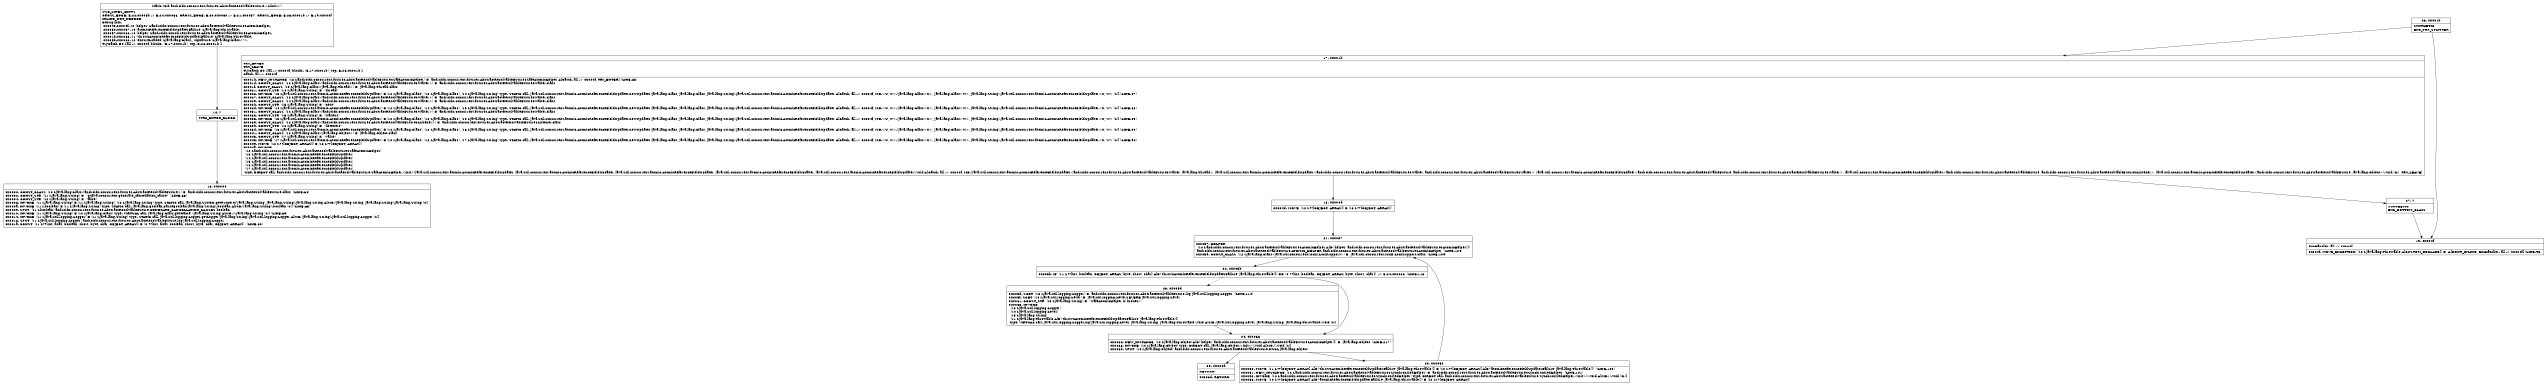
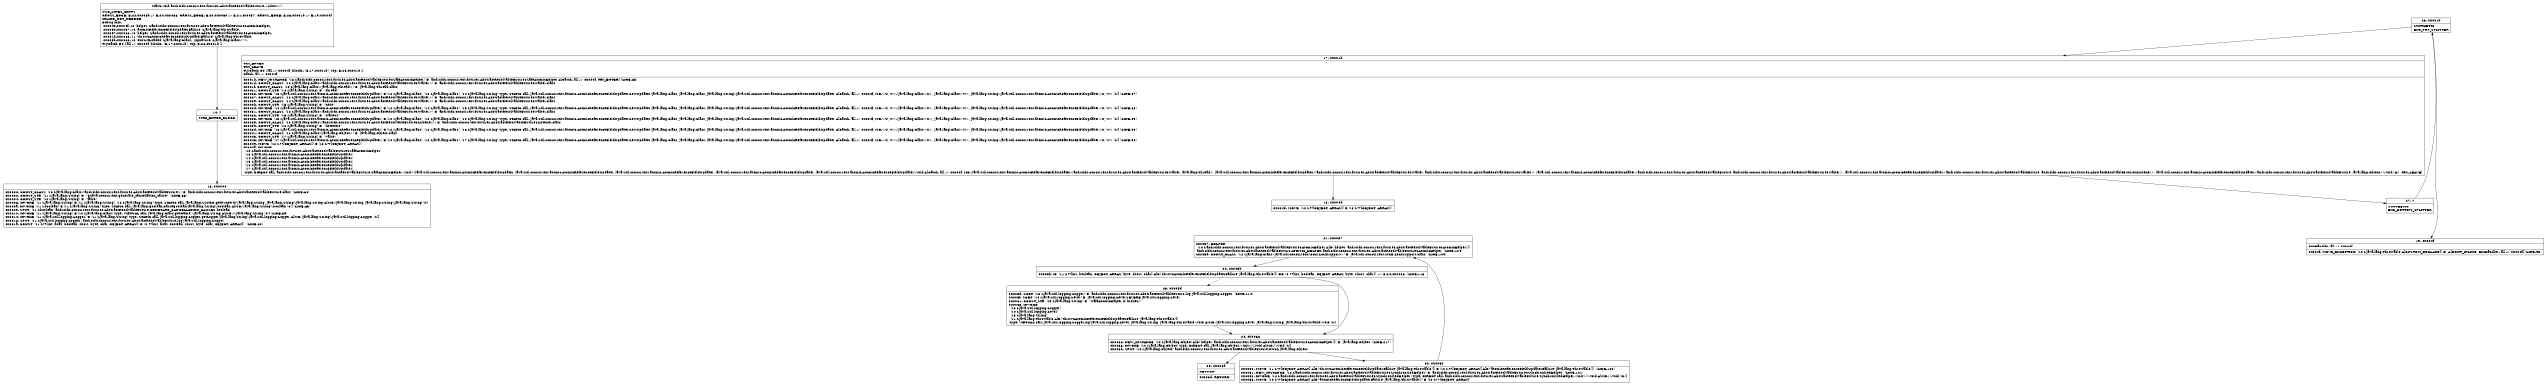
(2407, 210) -> (2410, 210)
(1333, 222) -> none
(2417, 225) -> (2435, 122)
